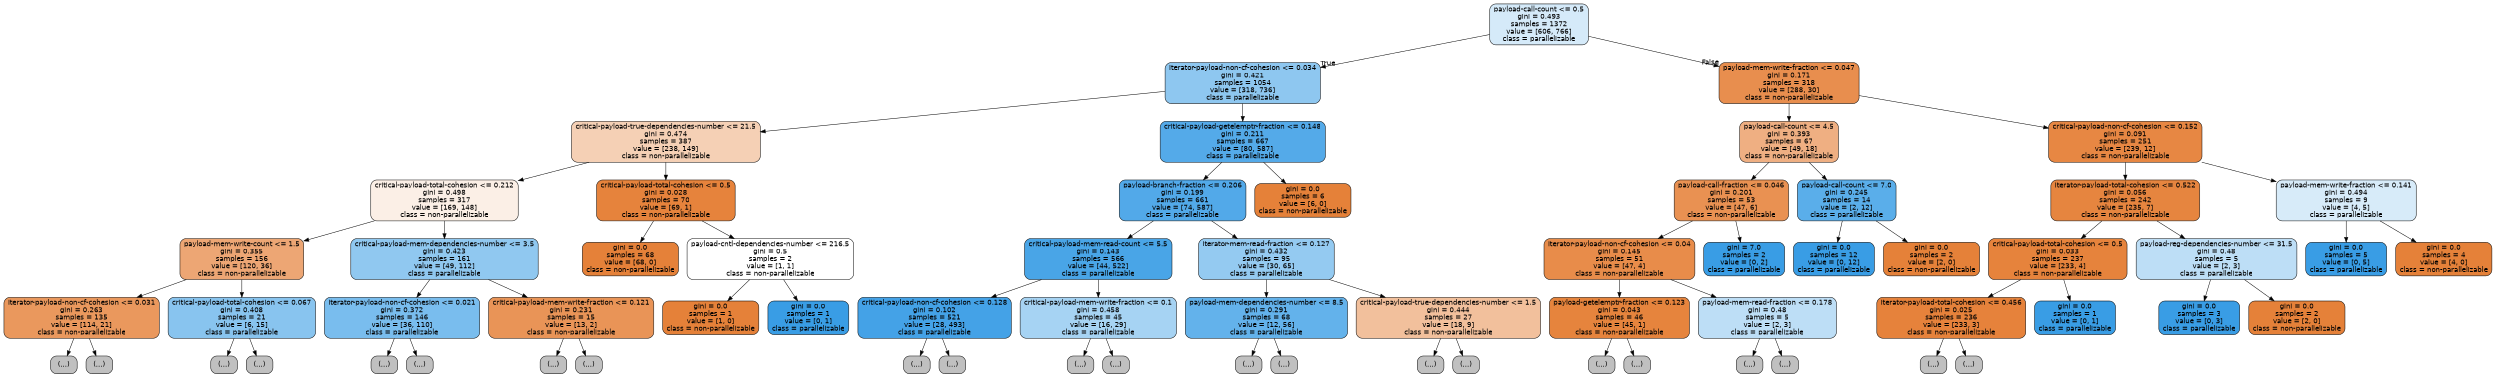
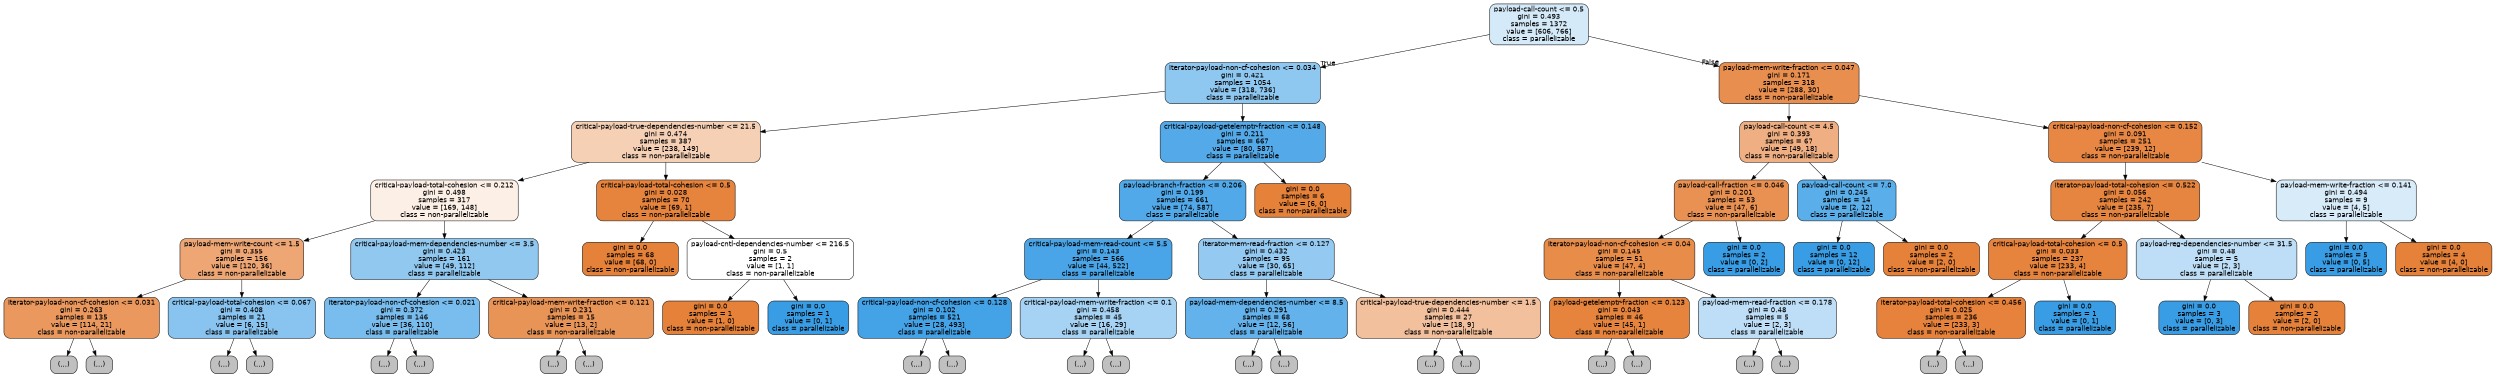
(1744, 259) -> (1744, 259)
